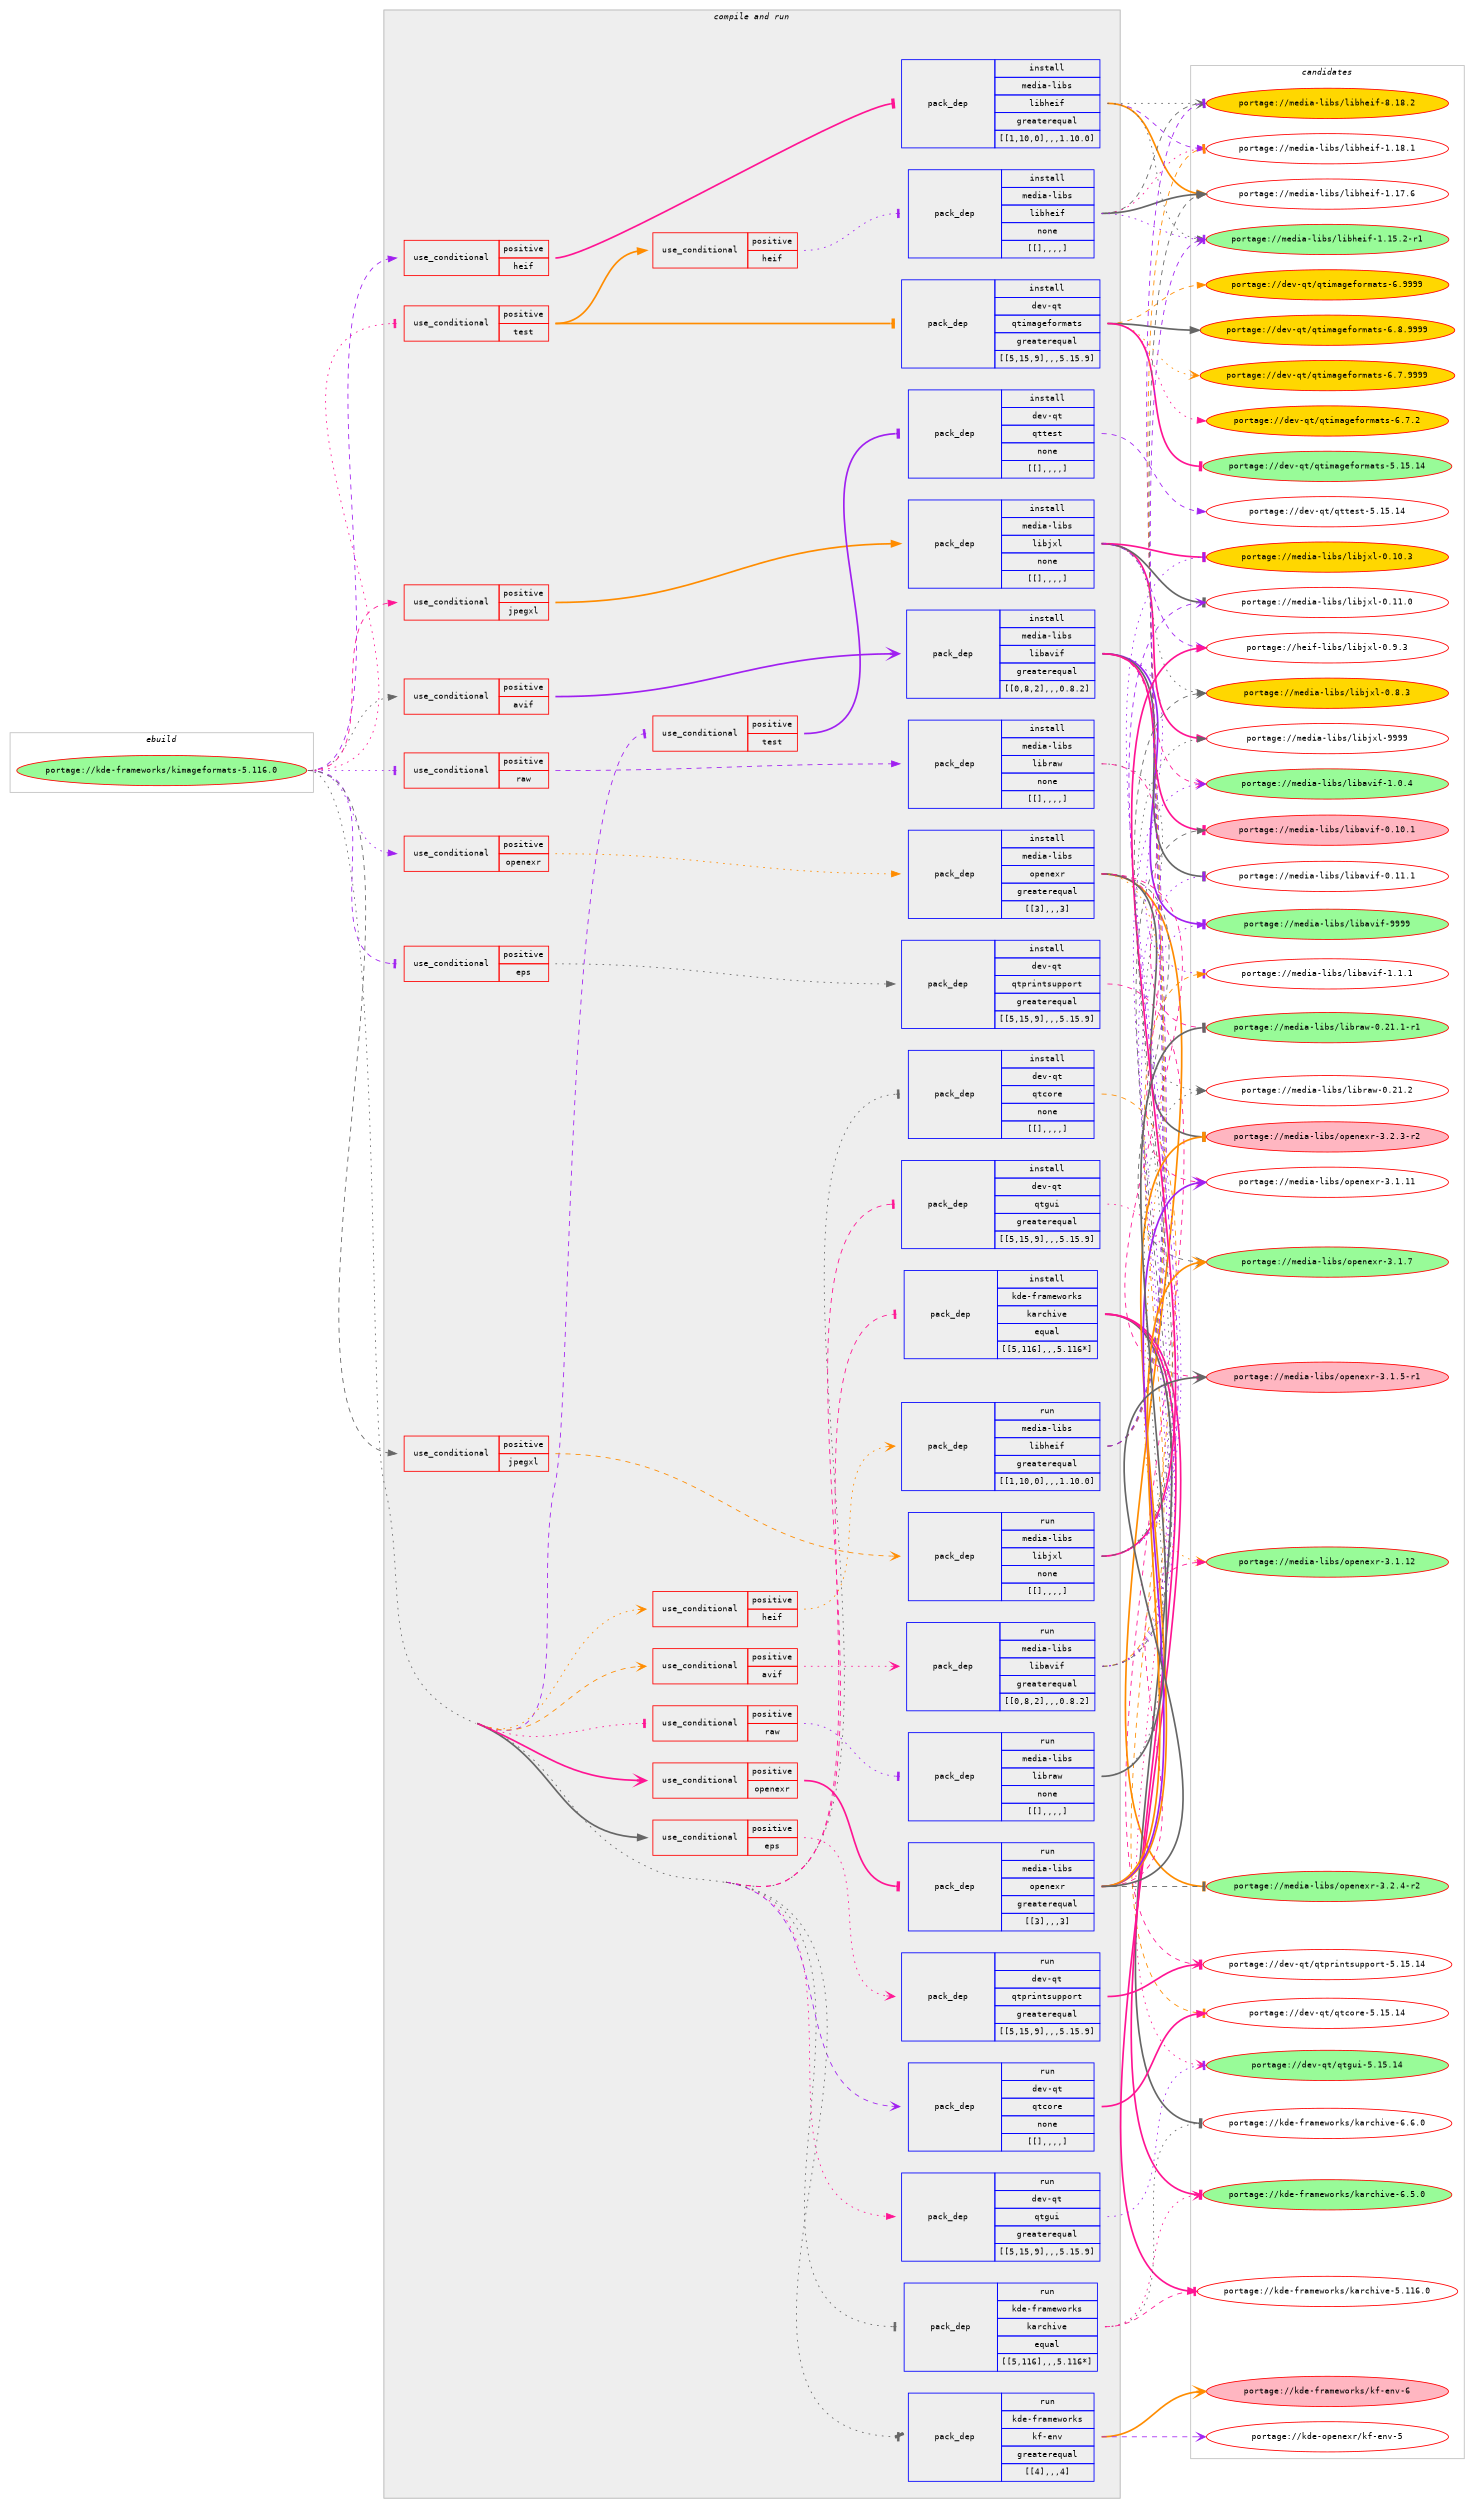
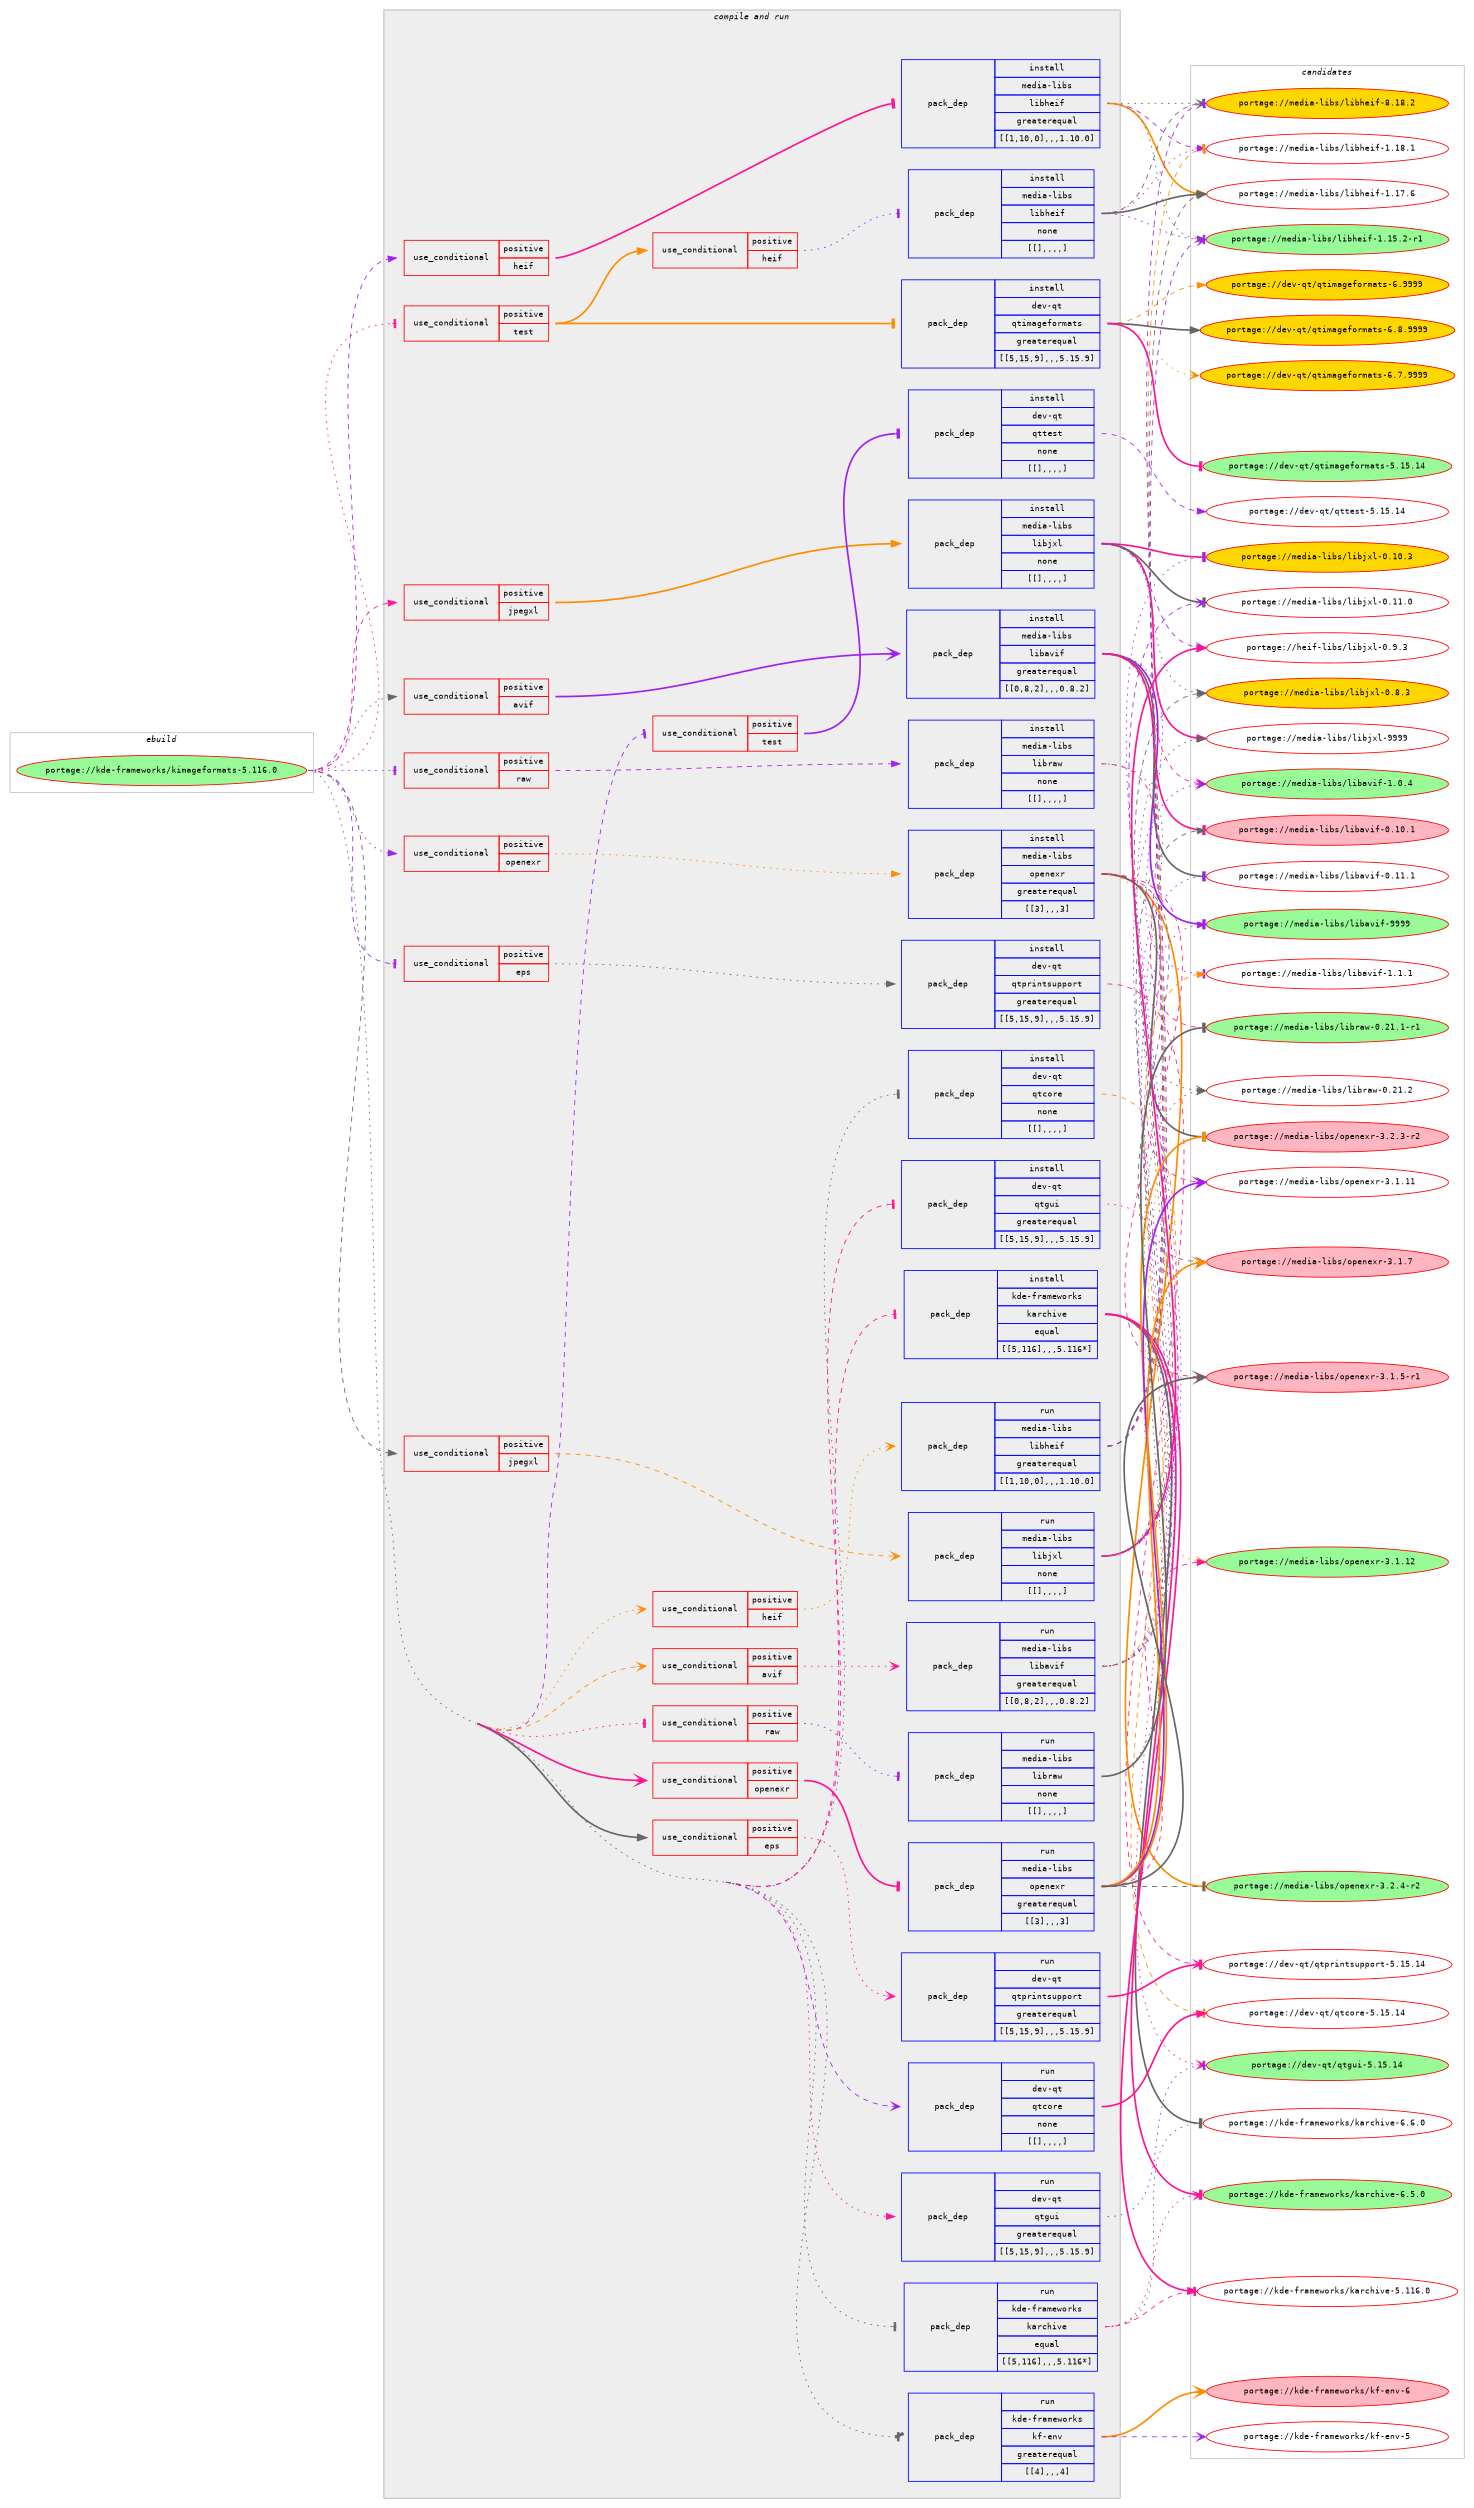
(1327, 421) -> none
(1327, 1262) -> (1327, 1262)
(1327, 2437) -> (1327, 2437)
